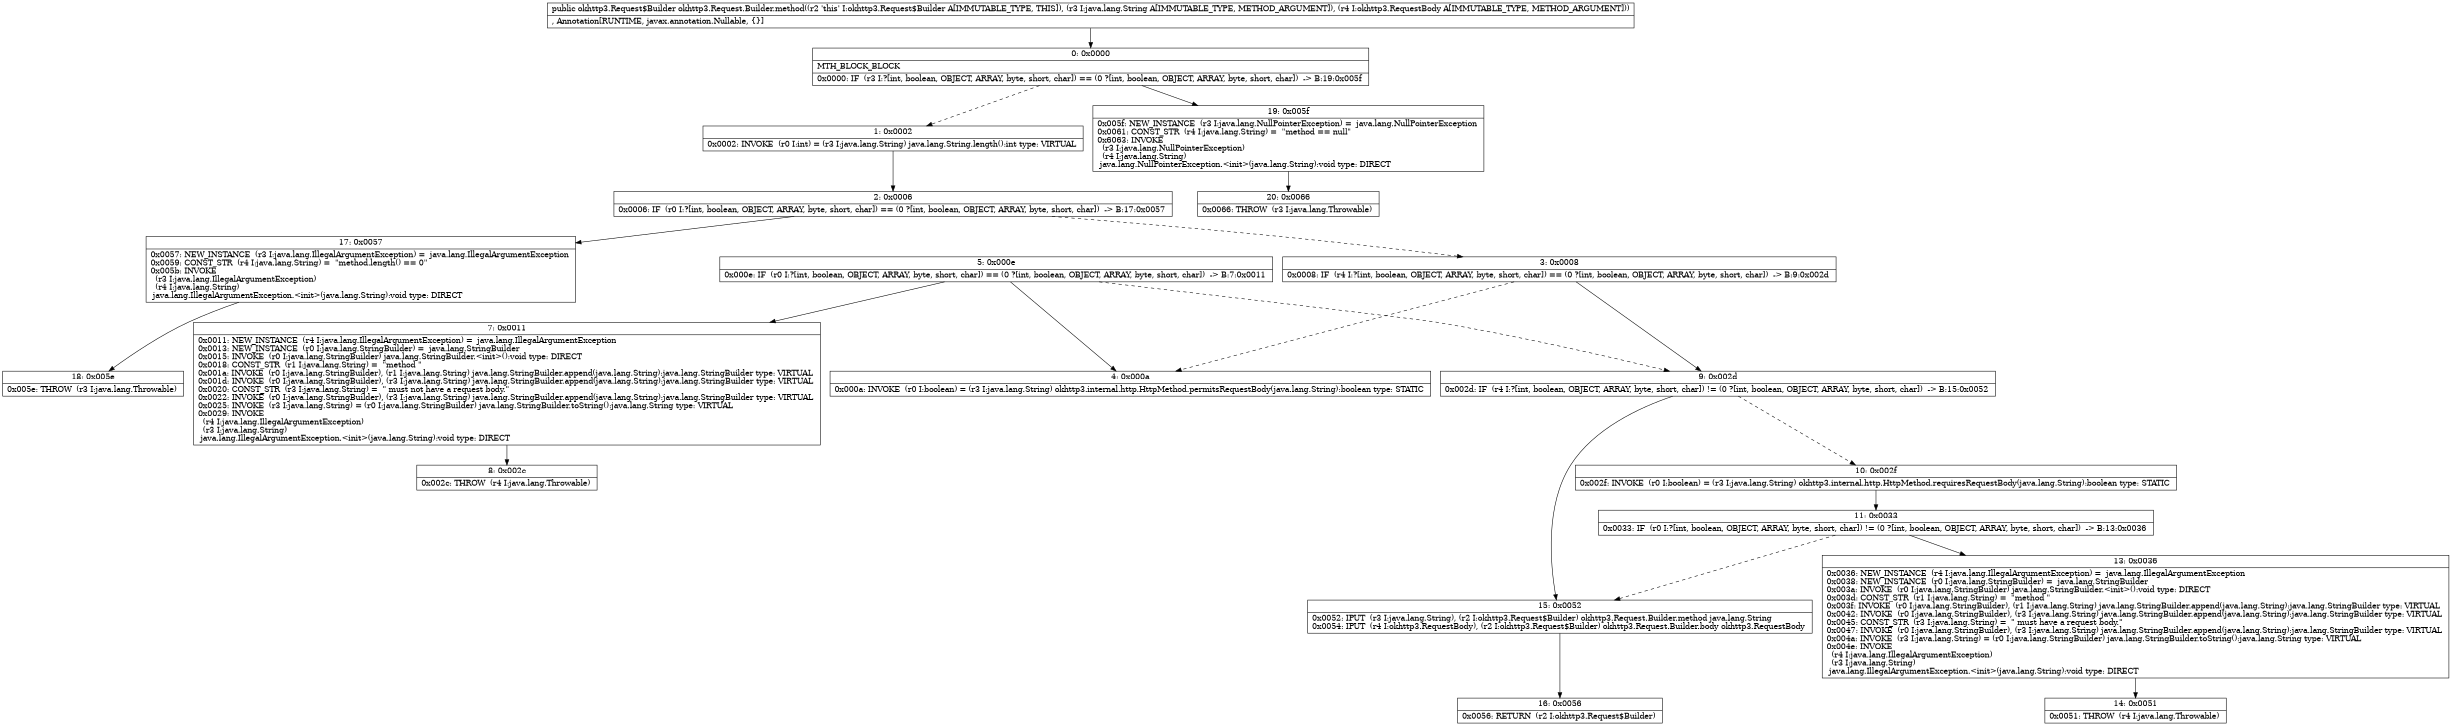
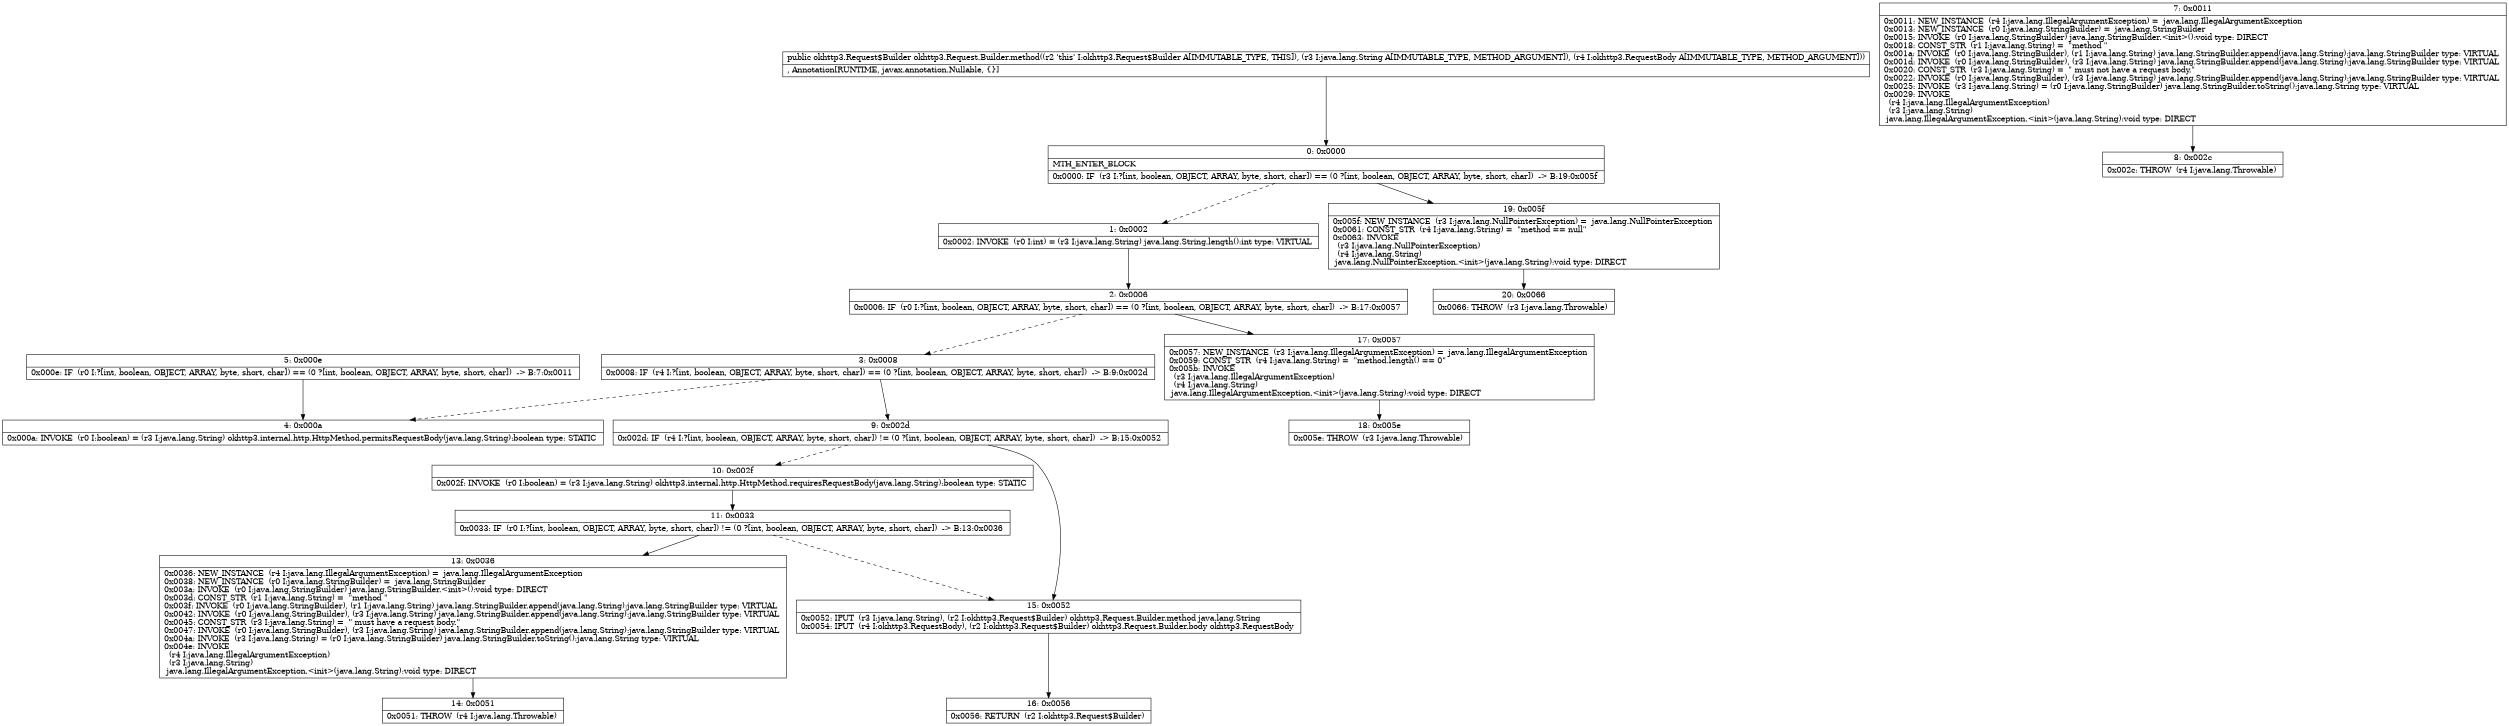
(859, 67) -> (1094, 164)
(1133, 140) -> (1368, 238)
(860, 301) -> none
(1369, 314) -> none
